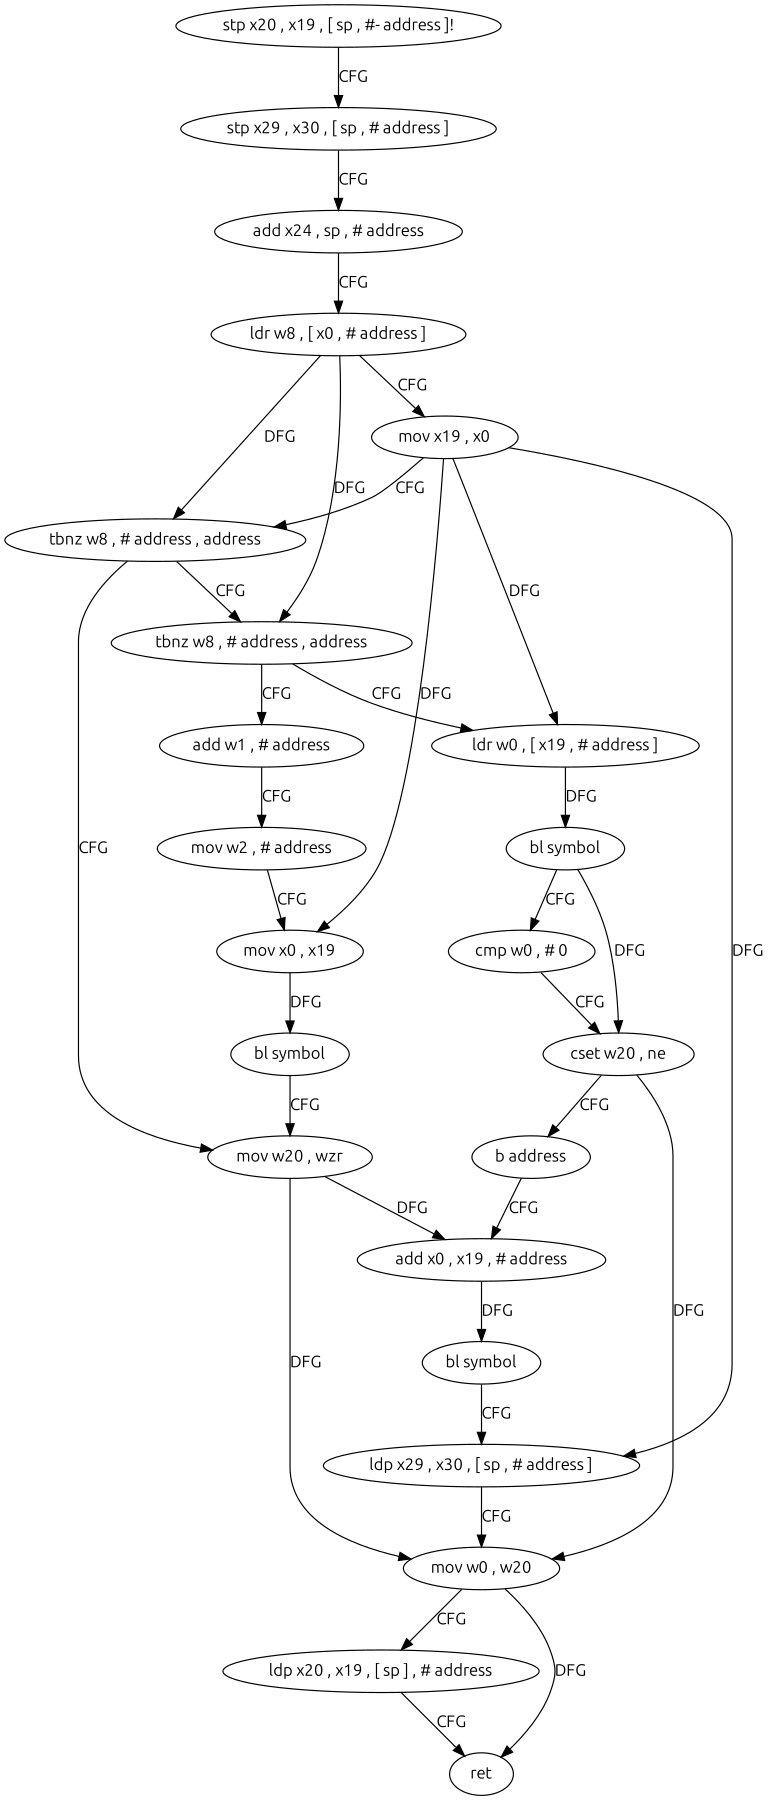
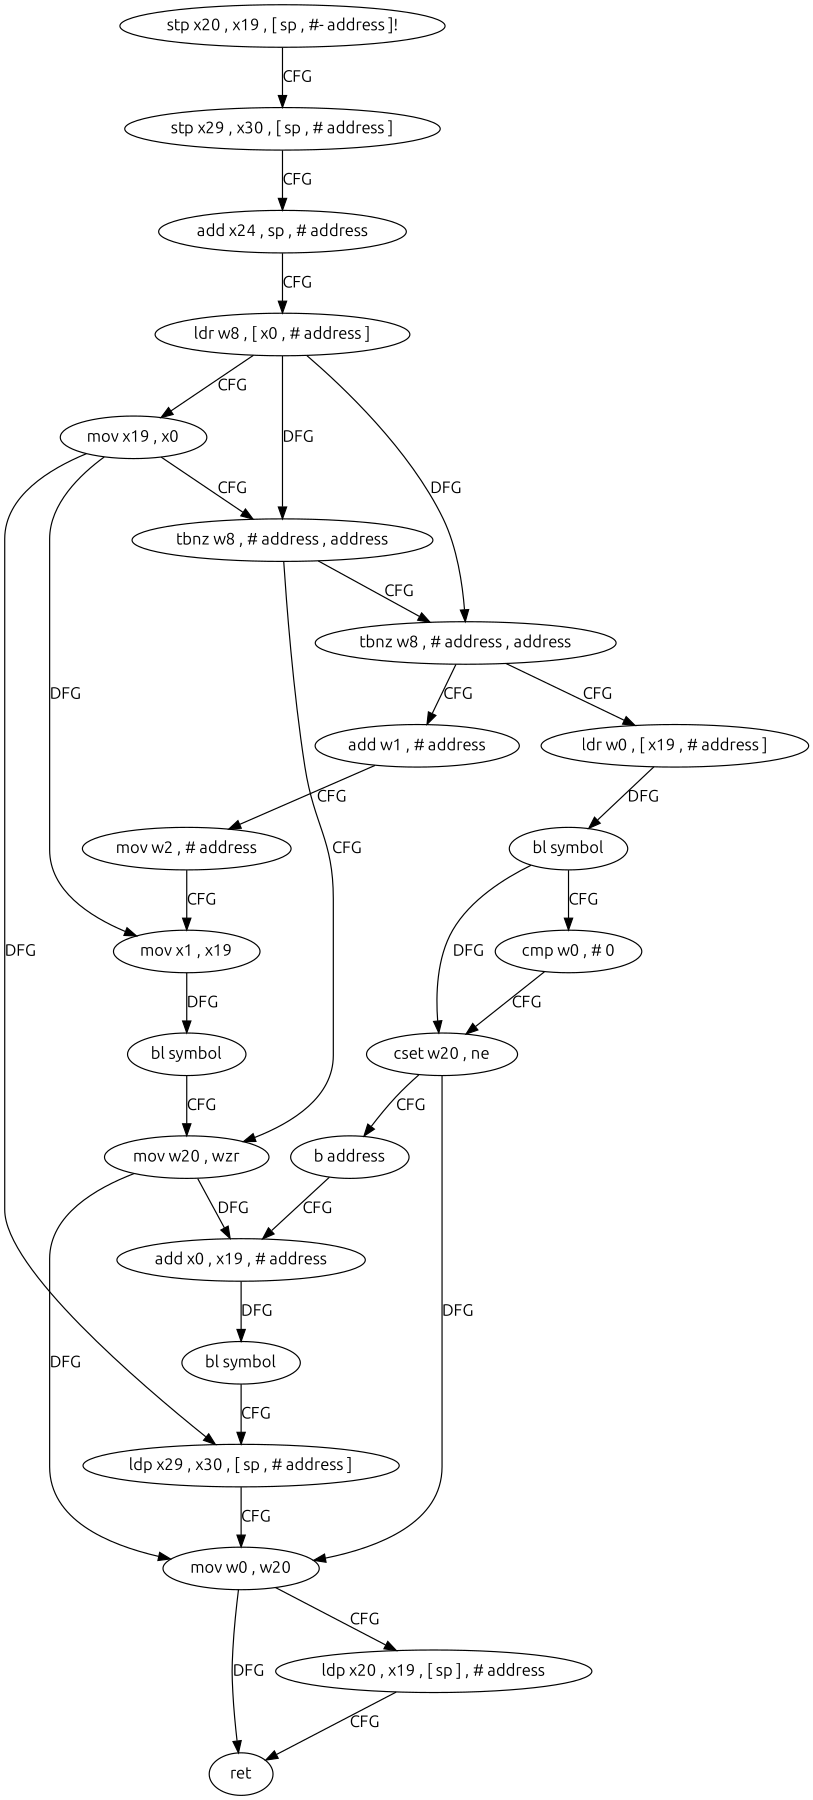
(503, 586) -> none
(290, 951) -> (187, 951)
